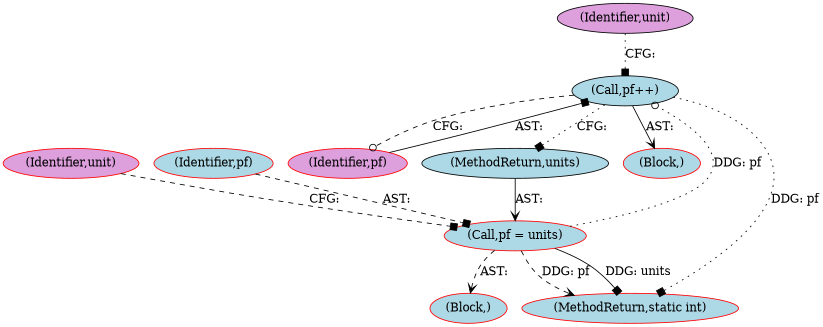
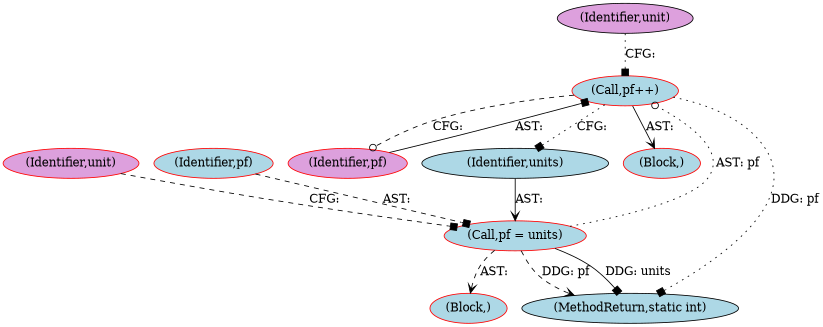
(625, 91) -> (625, 91)
(515, 163) -> (515, 163)
(738, 163) -> (738, 163)
(630, 308) -> (630, 308)
